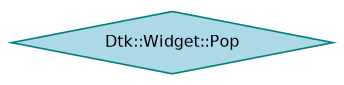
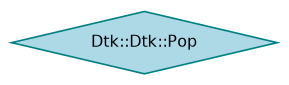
(172, 43) -> (144, 43)
